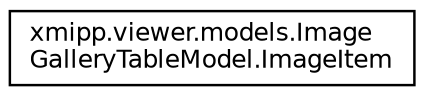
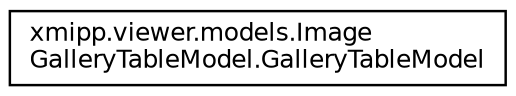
(212, 48) -> (258, 48)
